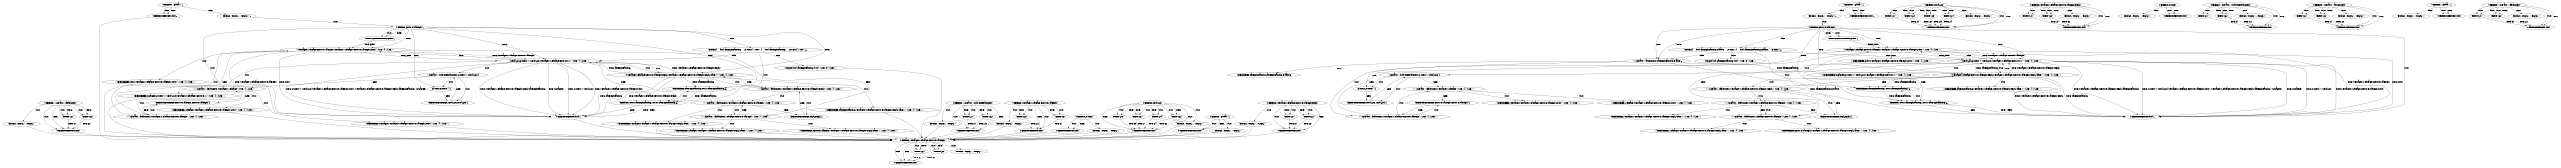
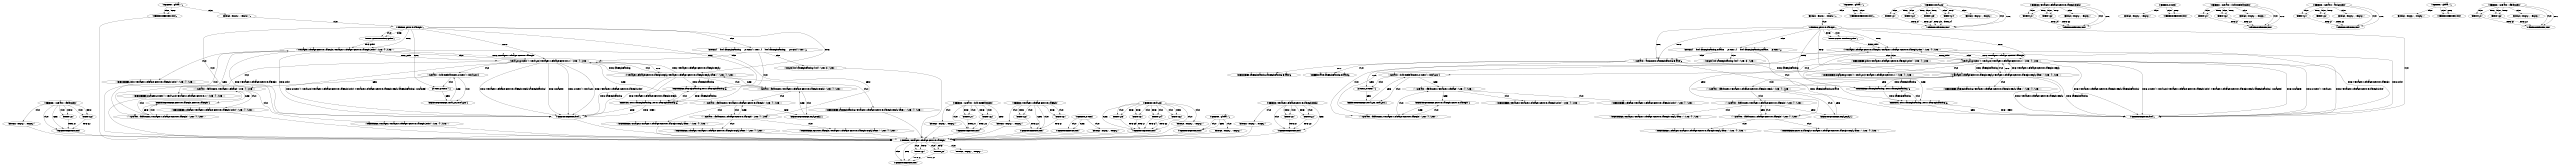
none -> (1330, 75)
